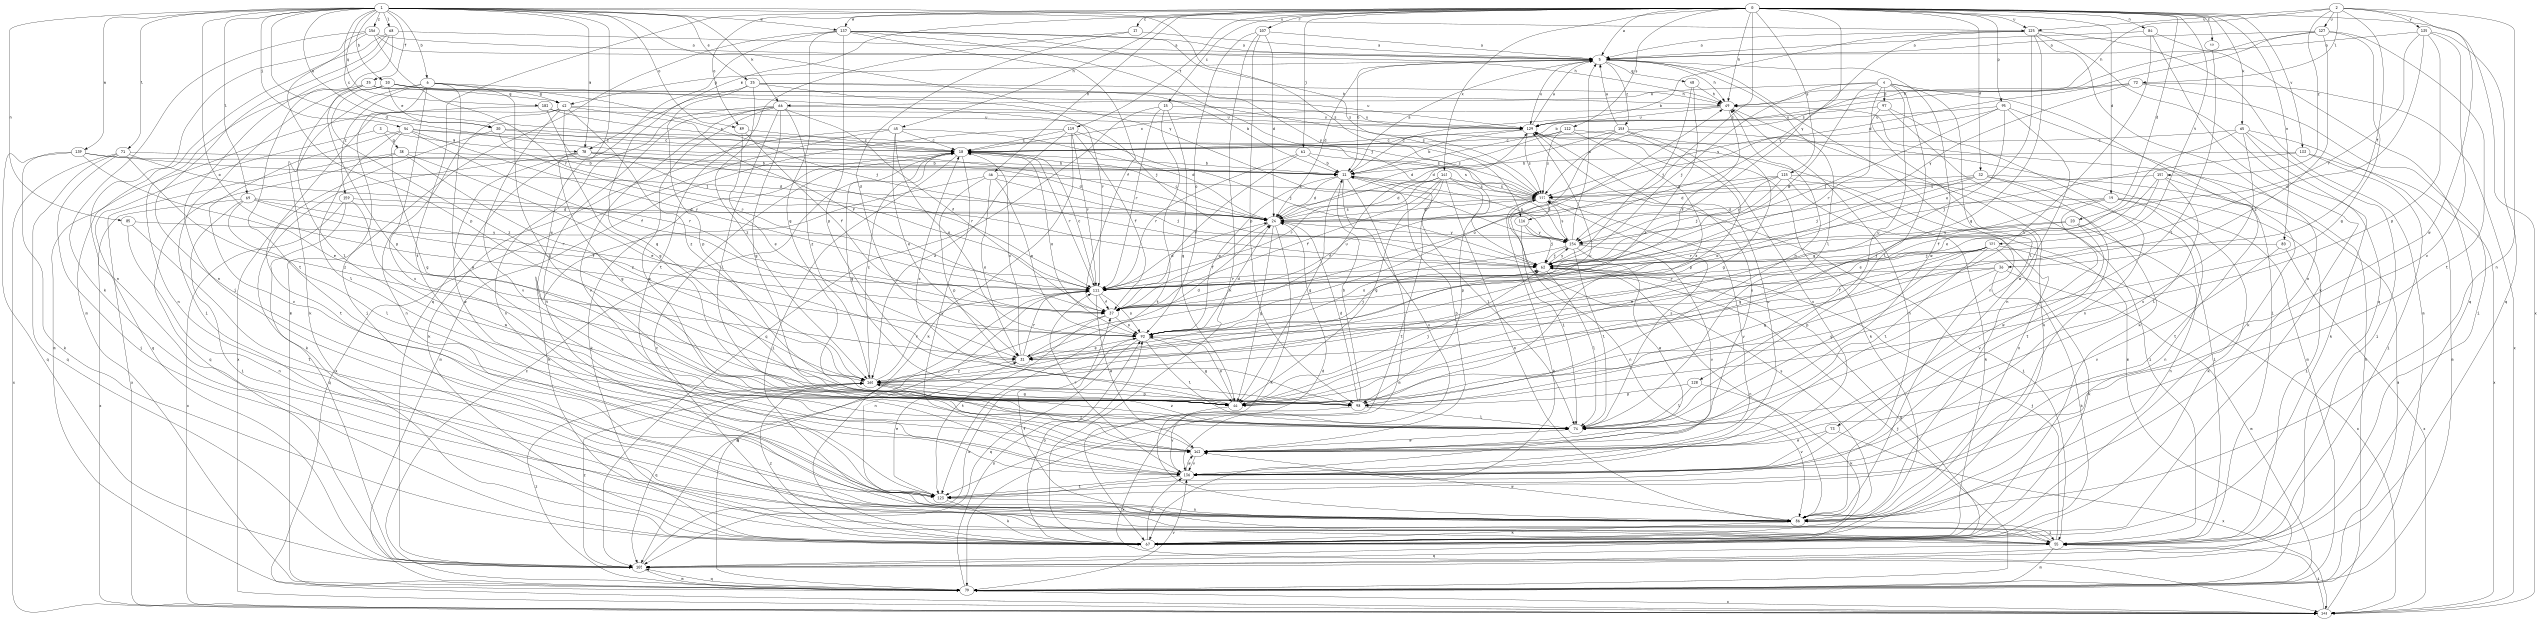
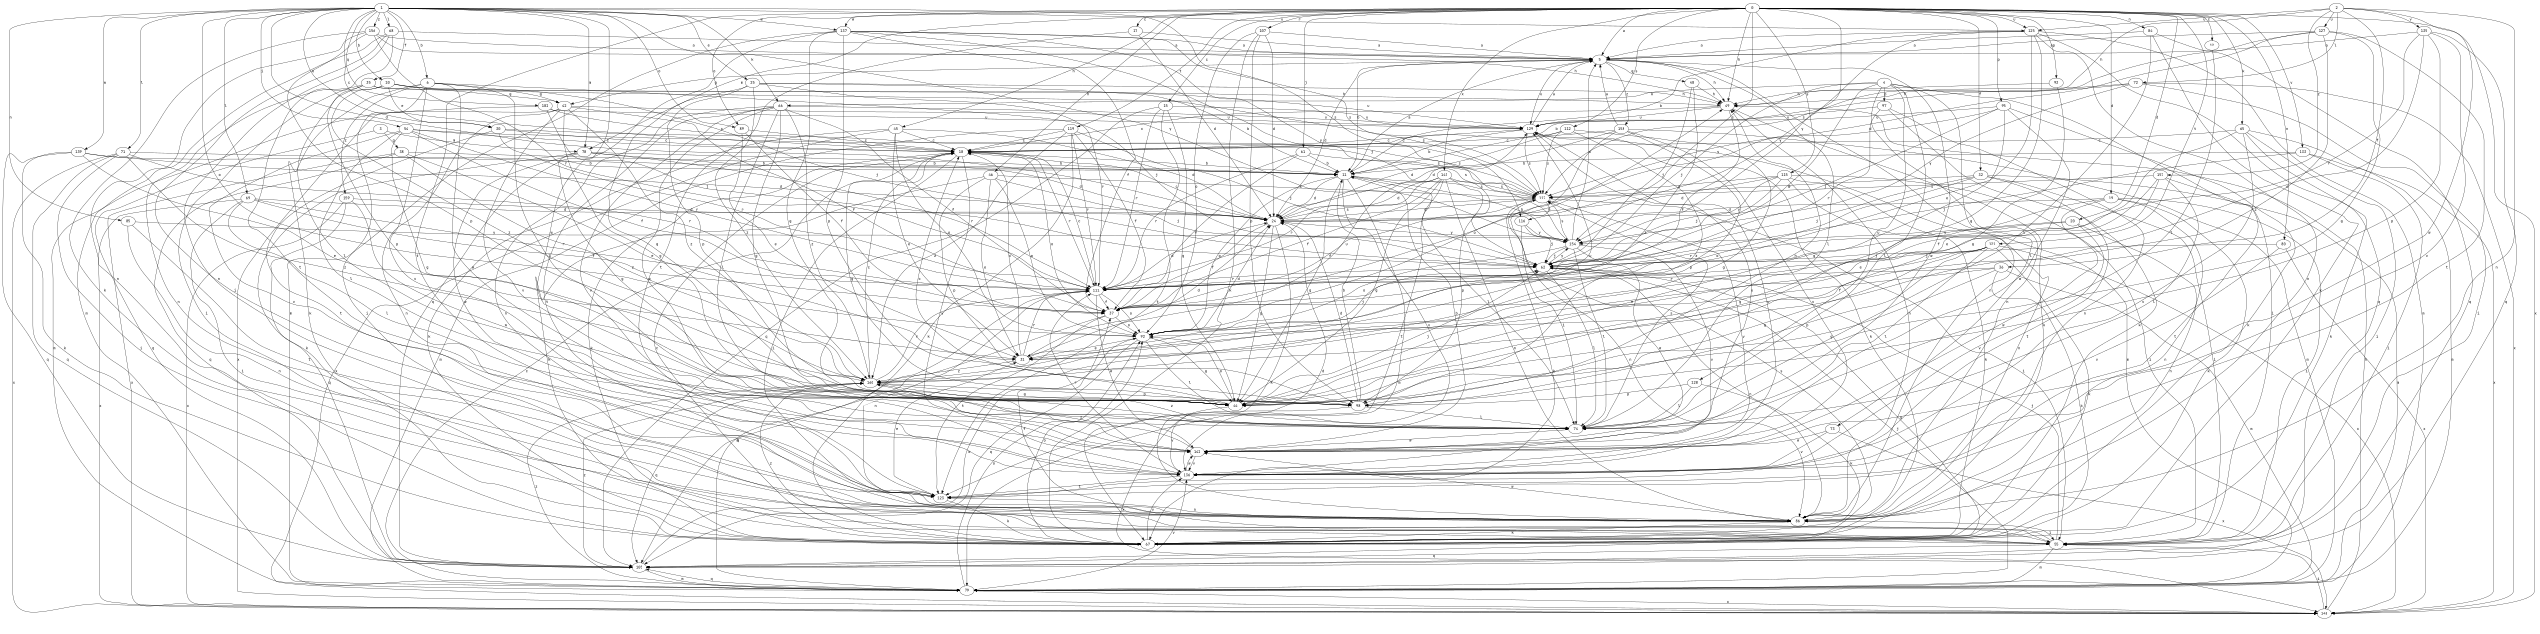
none -> (2056, 83)
(857, 179) -> (1210, 128)
